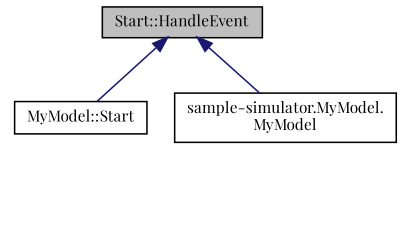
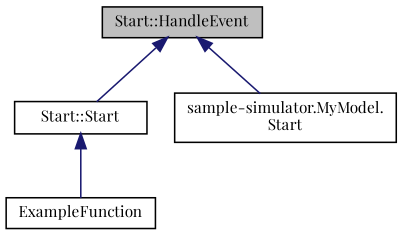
(81, 118) -> (81, 118)
(285, 118) -> (285, 118)
none -> (81, 213)
